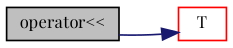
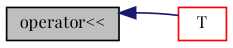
(140, 35) -> (157, 13)
